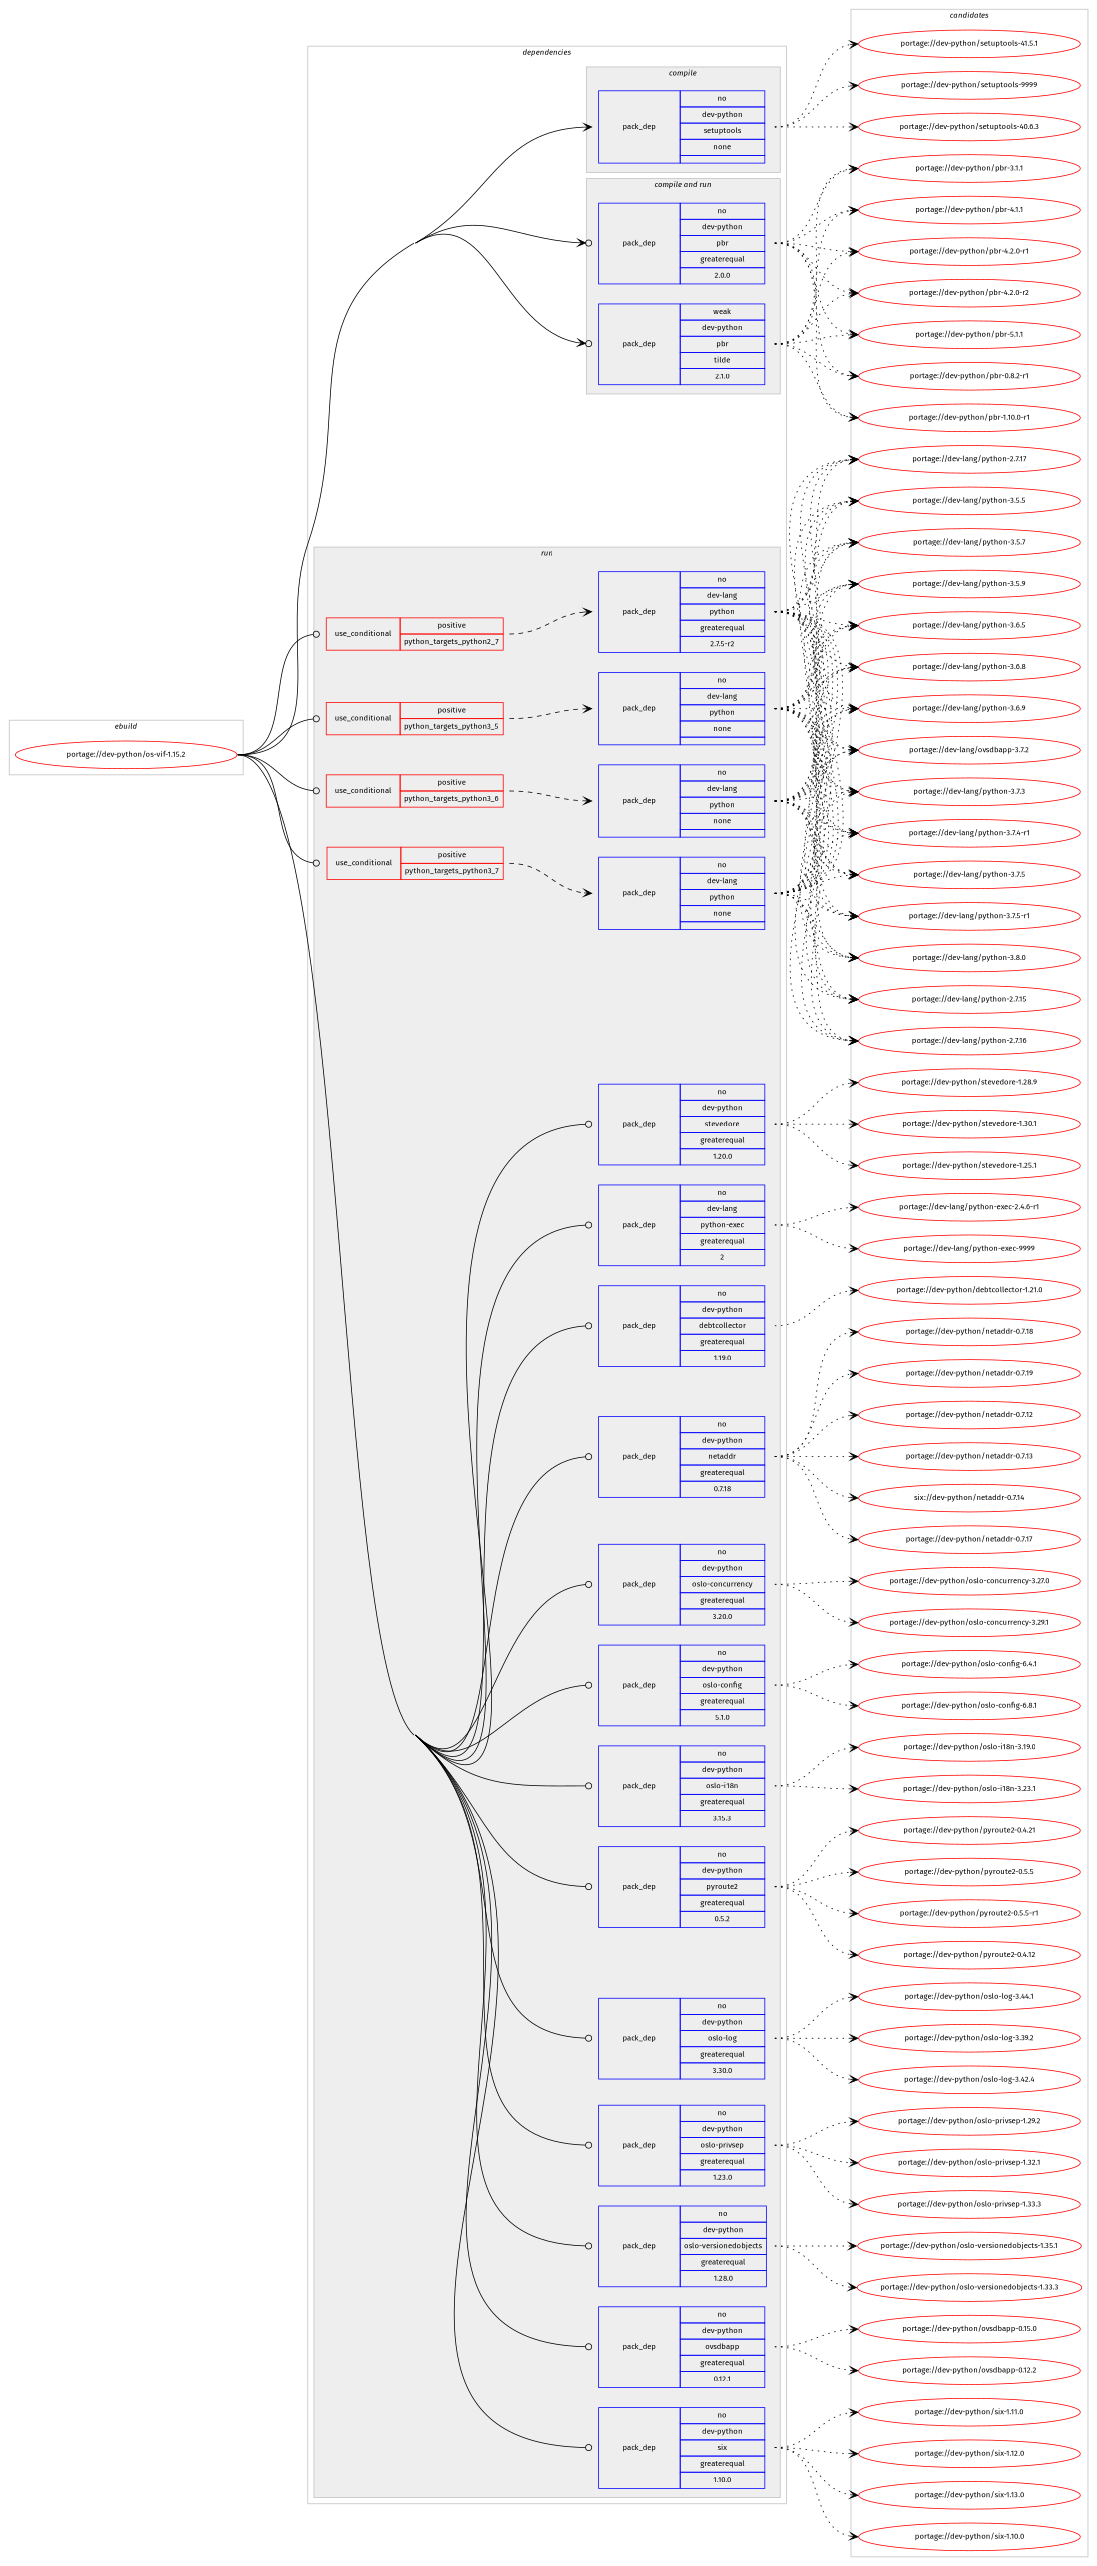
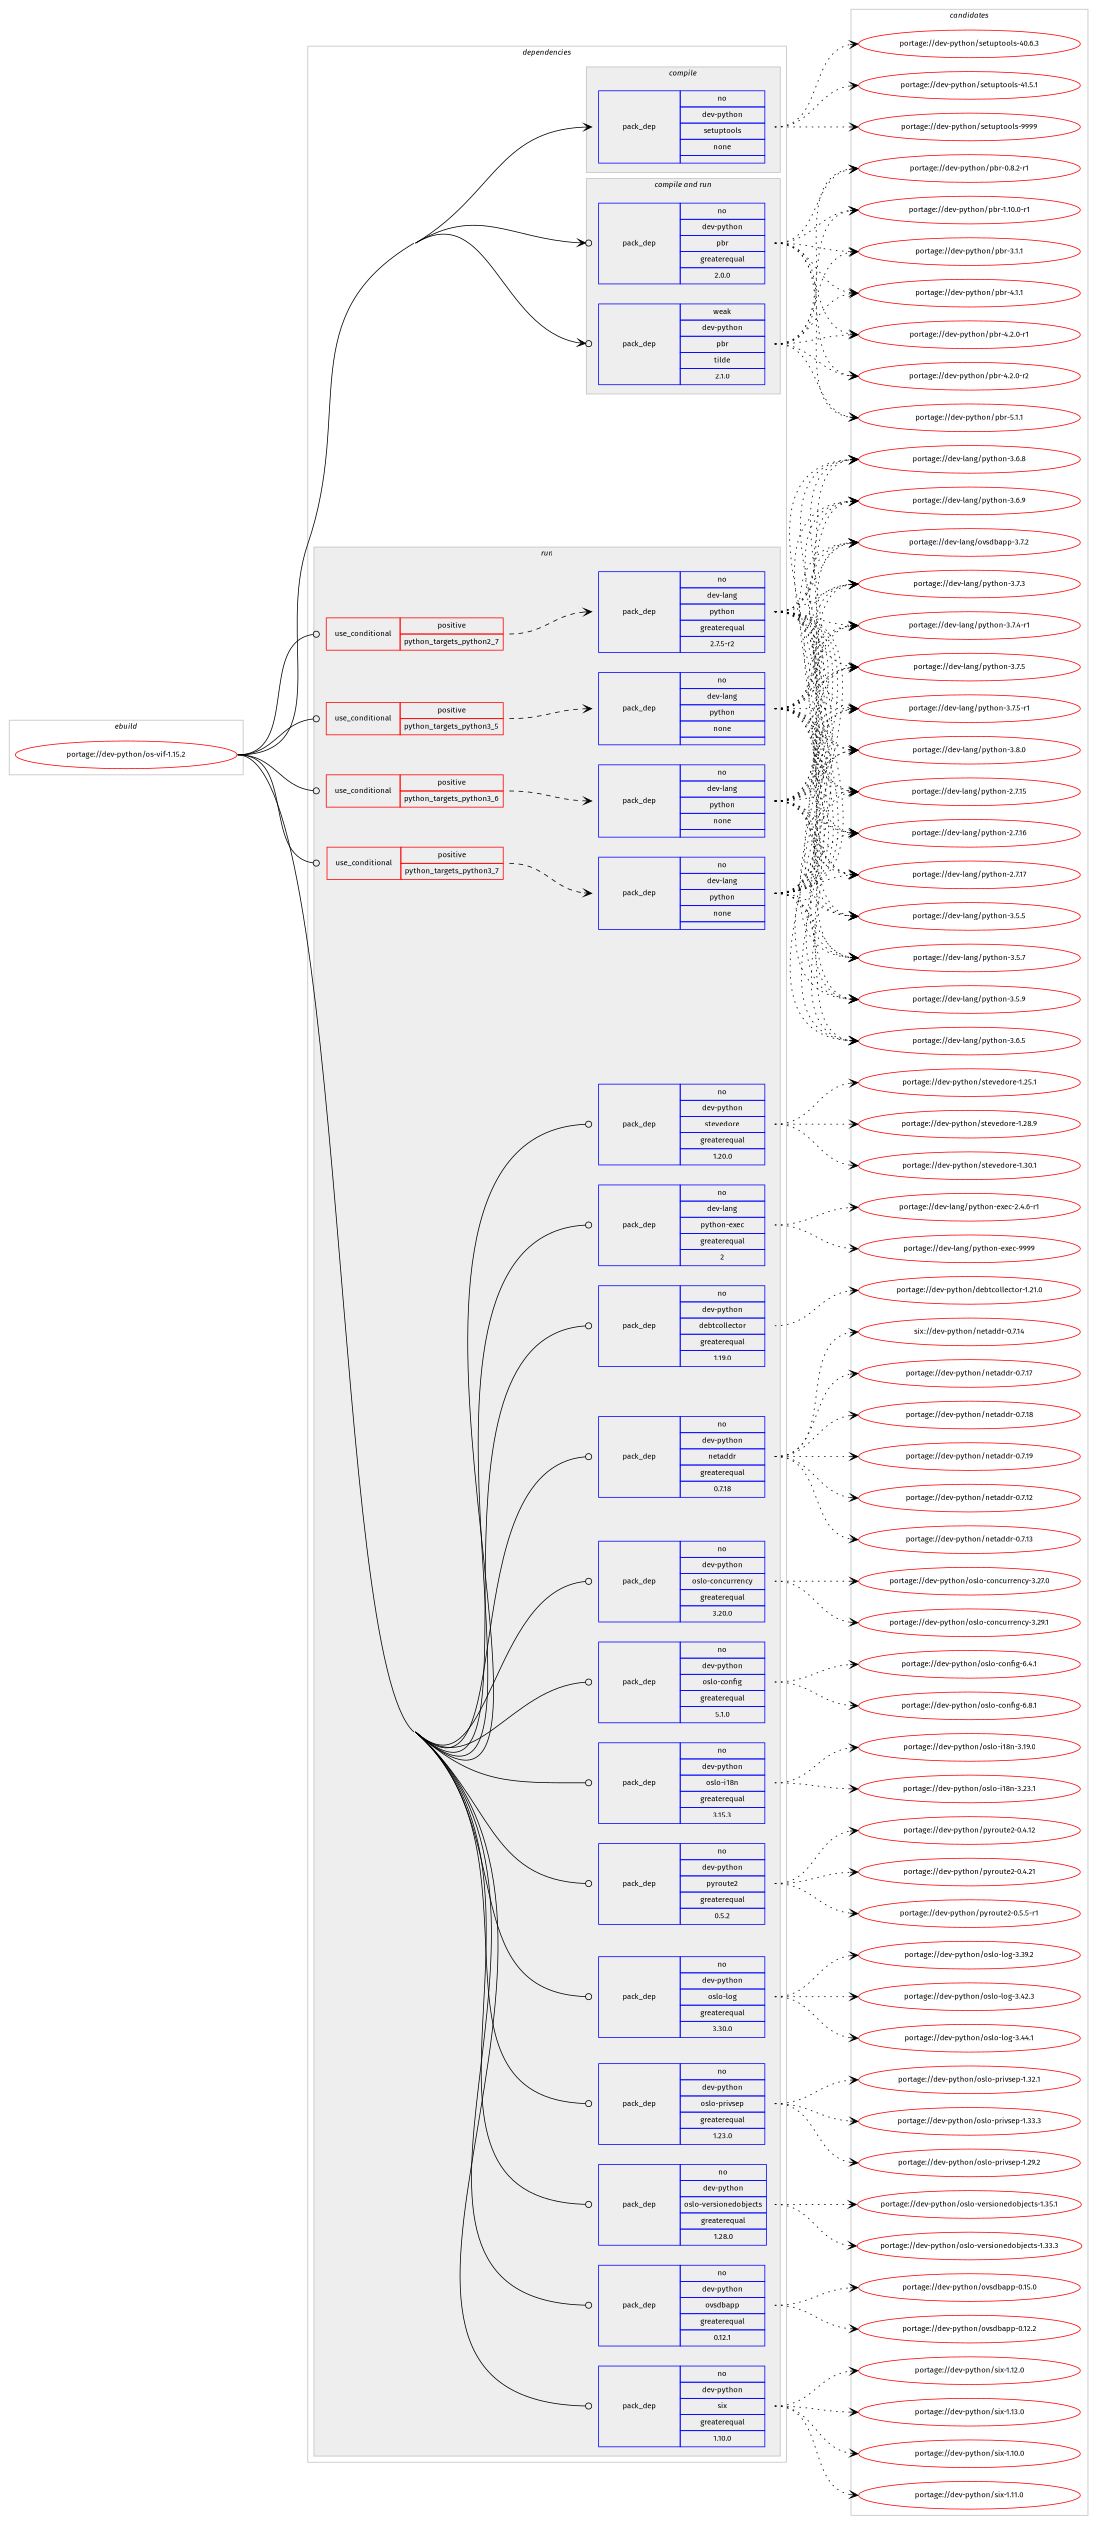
(969, 1872) -> none
(969, 2080) -> (969, 1997)
